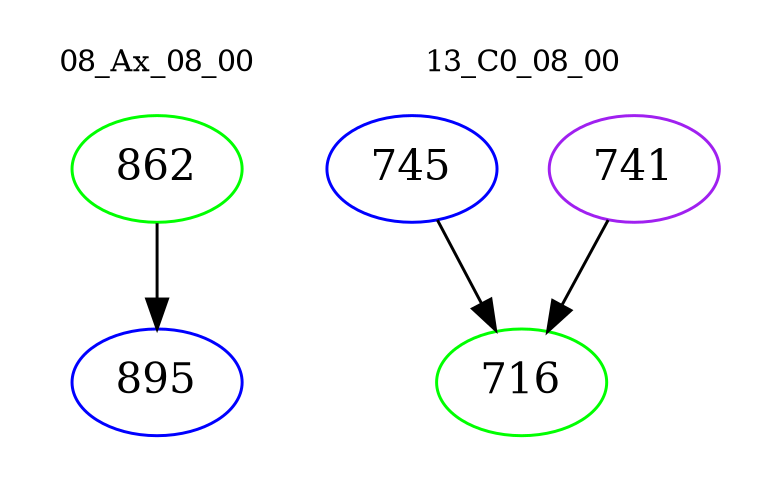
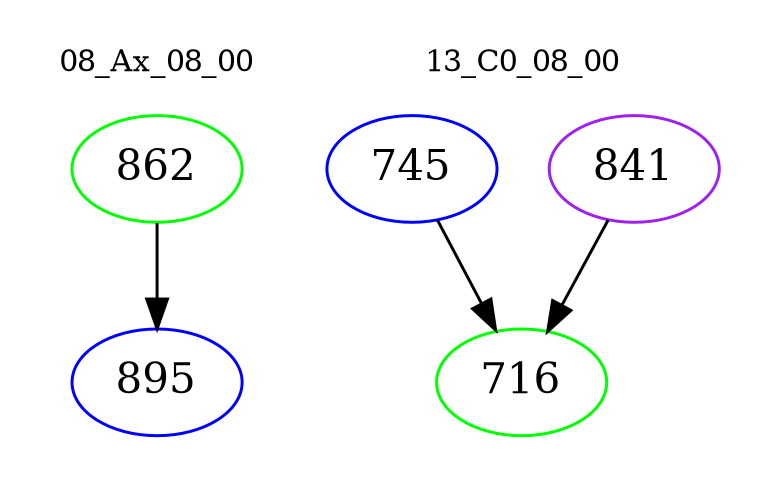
(634, 169) -> (634, 169)
